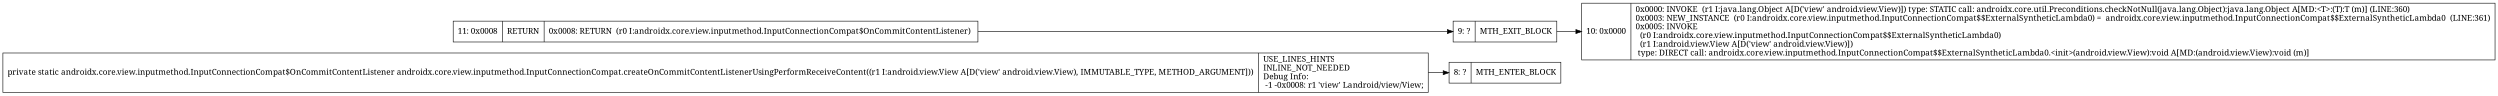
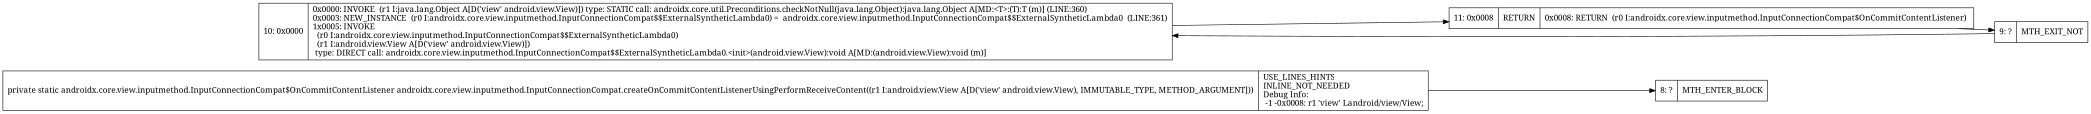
none -> (1308, 24)
(1669, 27) -> (346, 27)
(1516, 31) -> (2052, 32)
